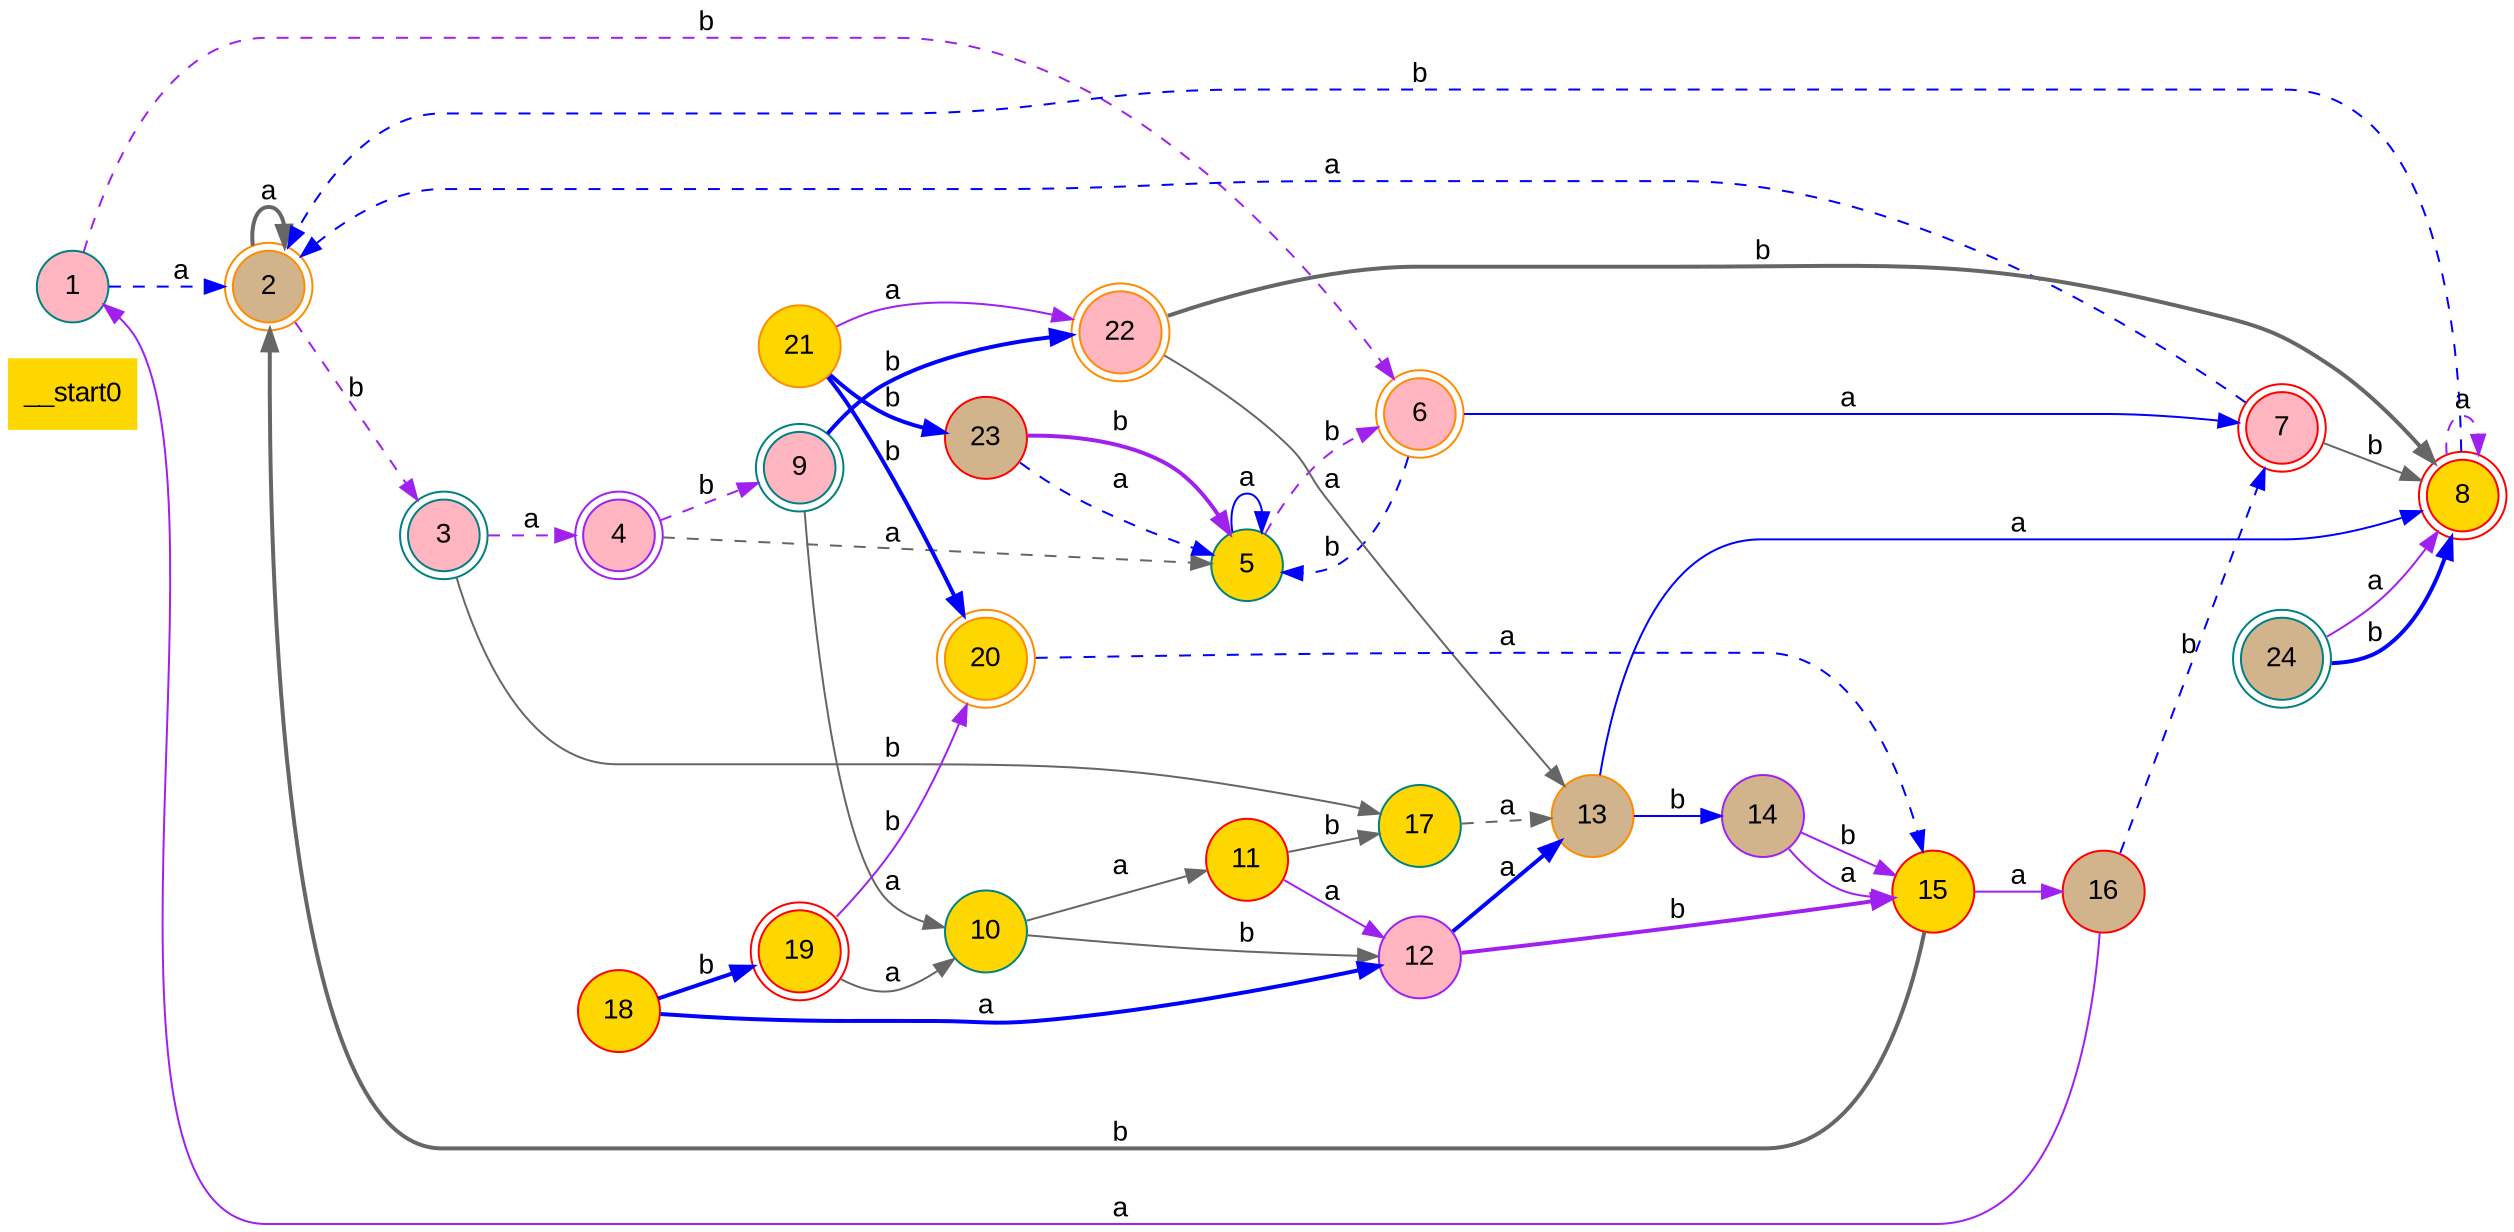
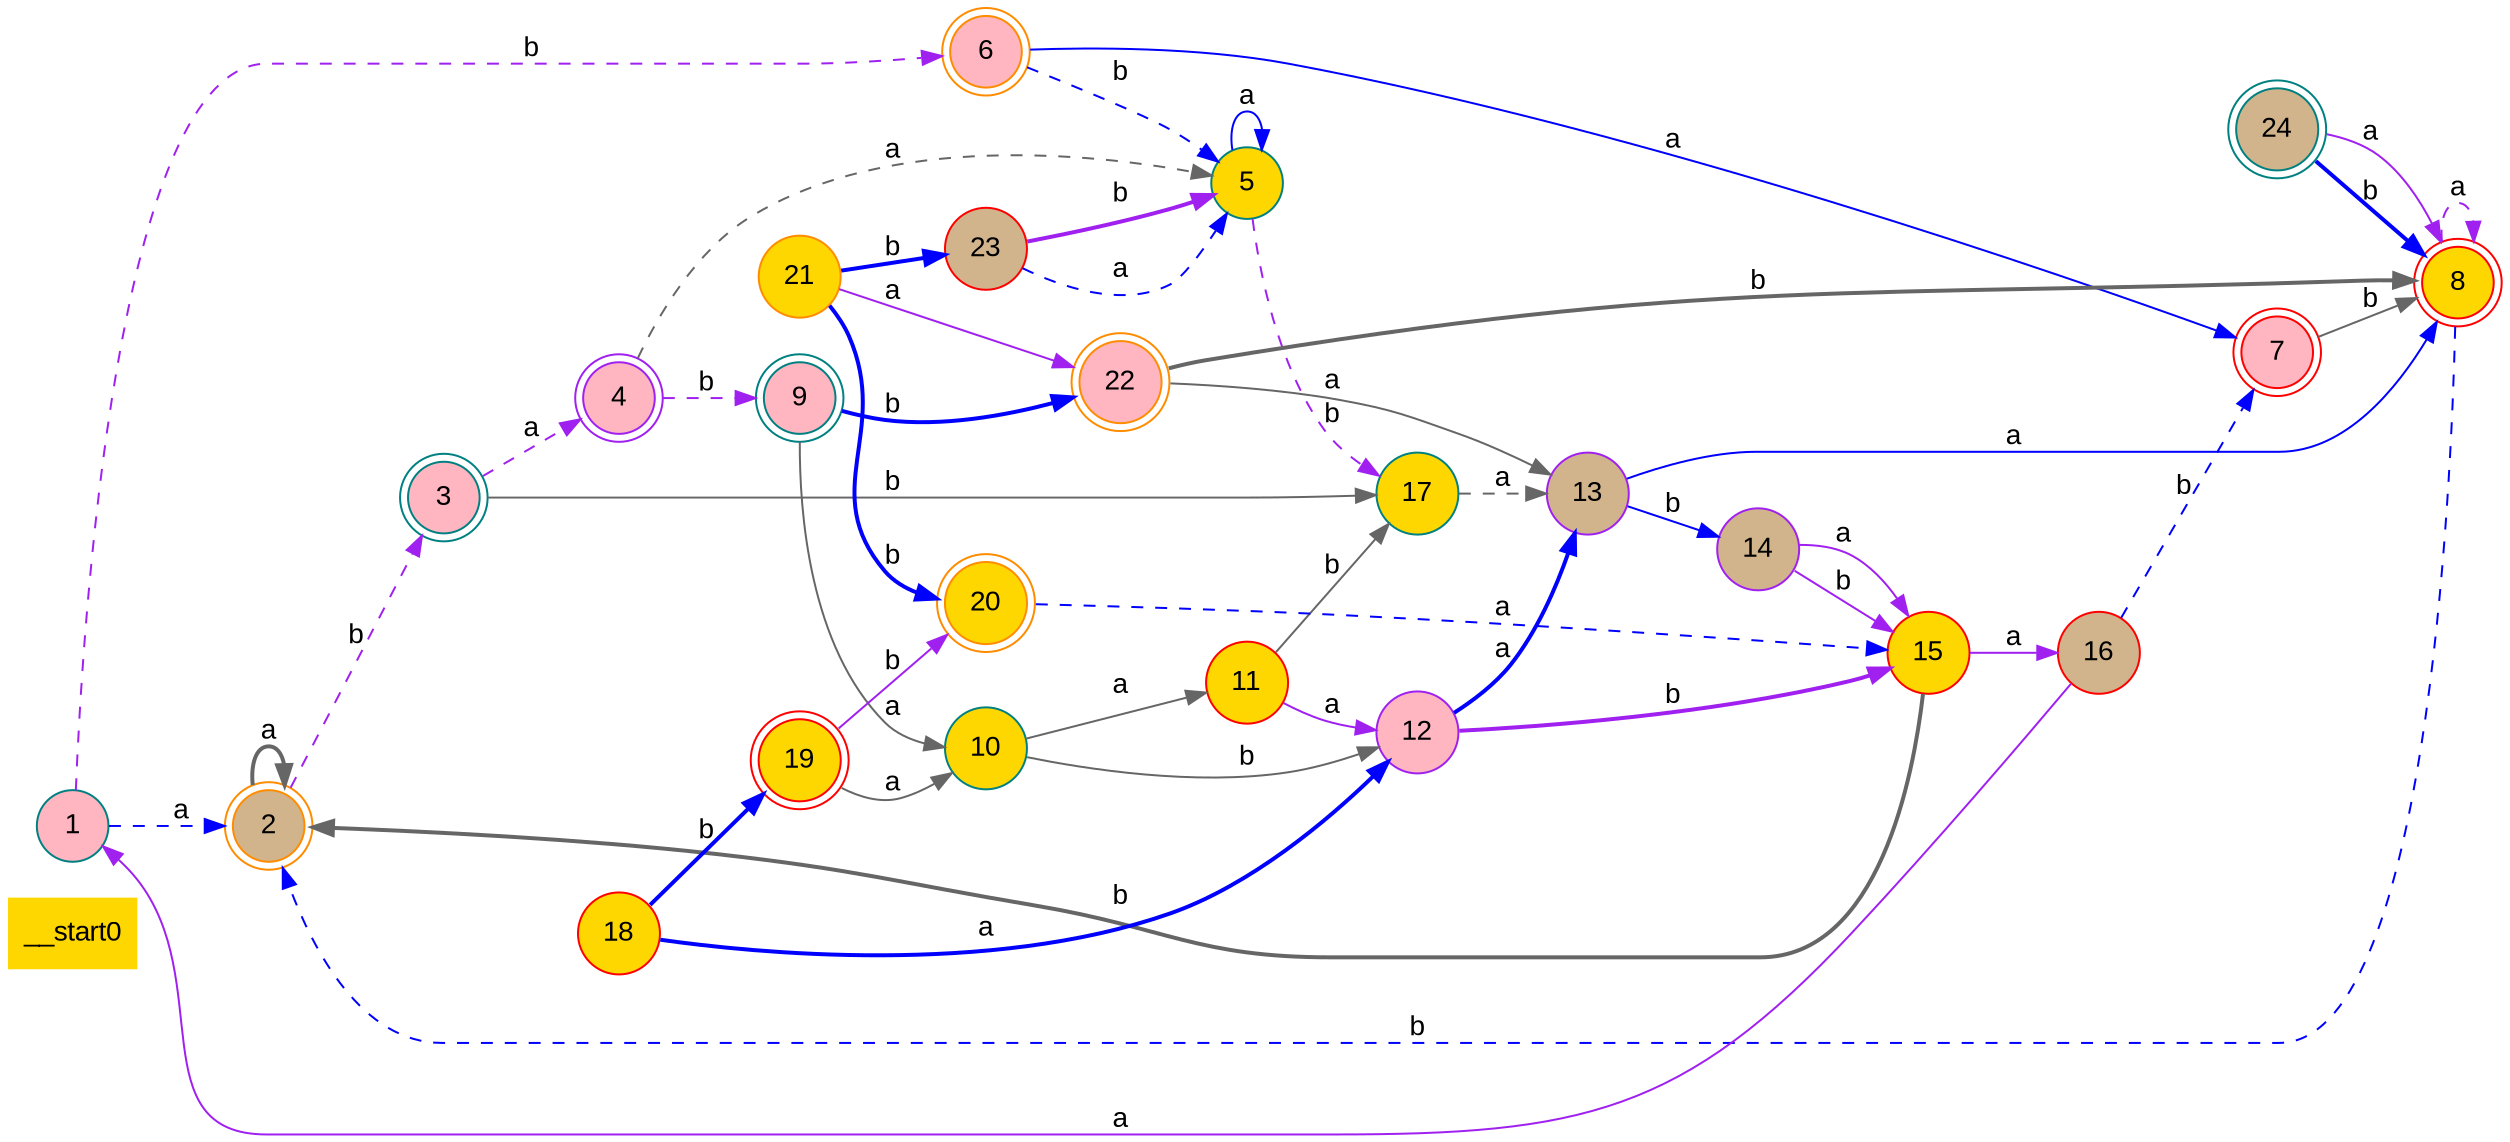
(1299, 181) -> none
(1300, 482) -> (1290, 366)
(1593, 816) -> (1588, 494)
